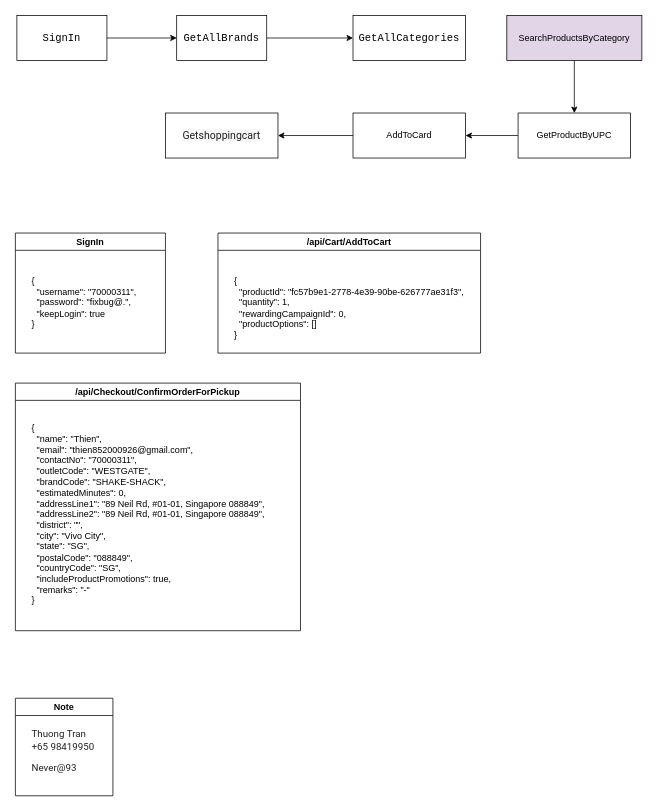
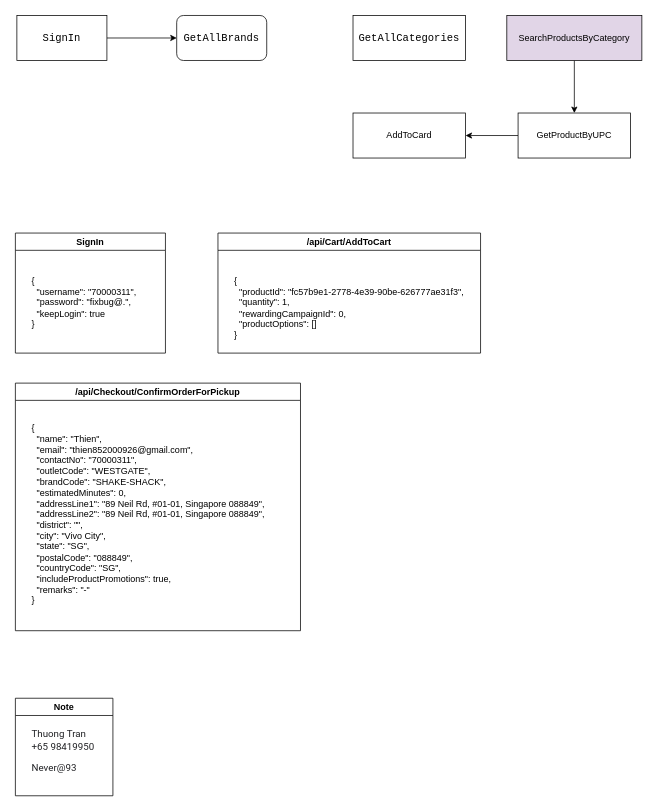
(222, 38) -> (222, 38)
(346, 38) -> none
(222, 135) -> none
(318, 135) -> none
